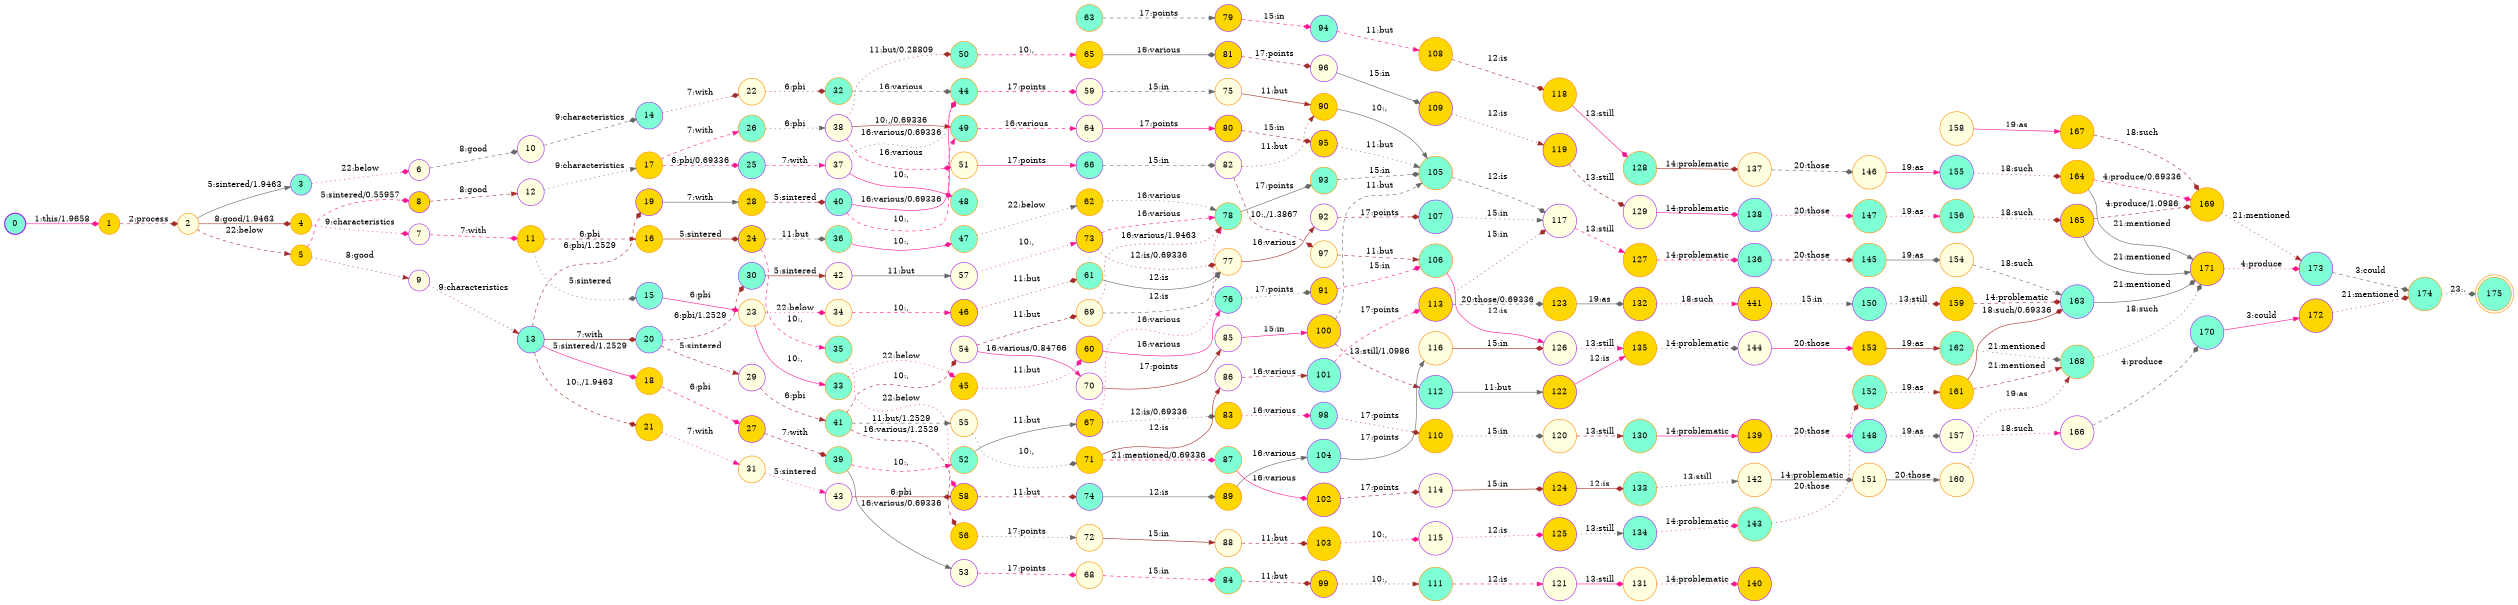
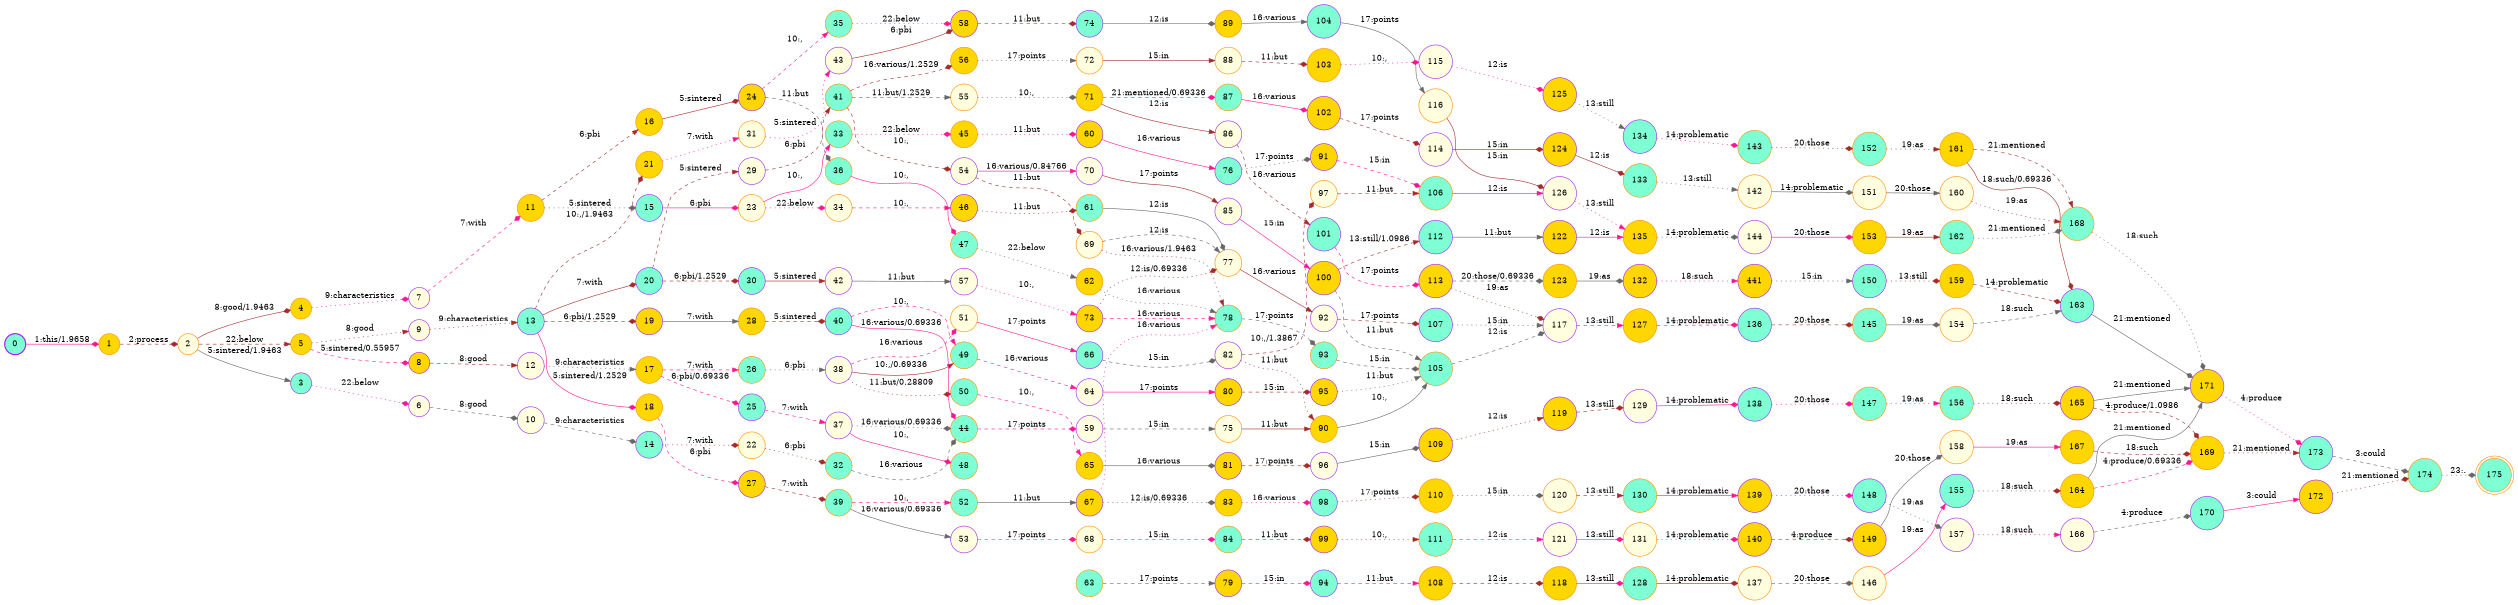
(1273, 200) -> (1278, 324)
(1498, 235) -> (1498, 288)
none -> (1869, 539)
